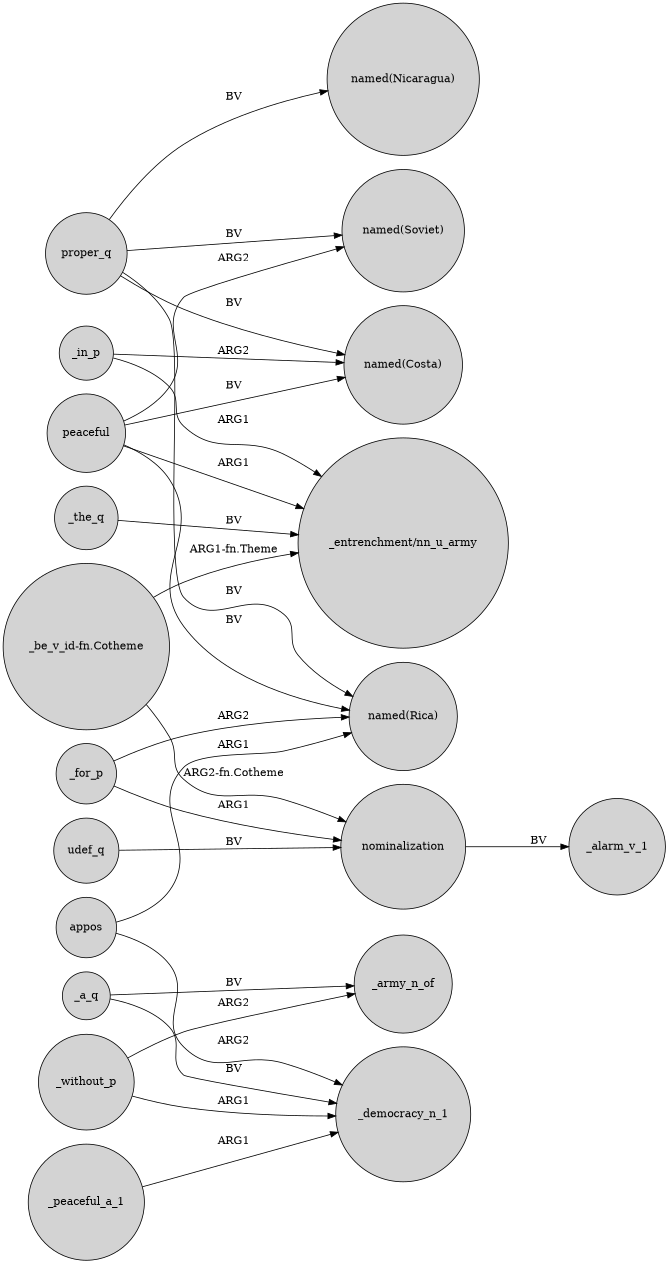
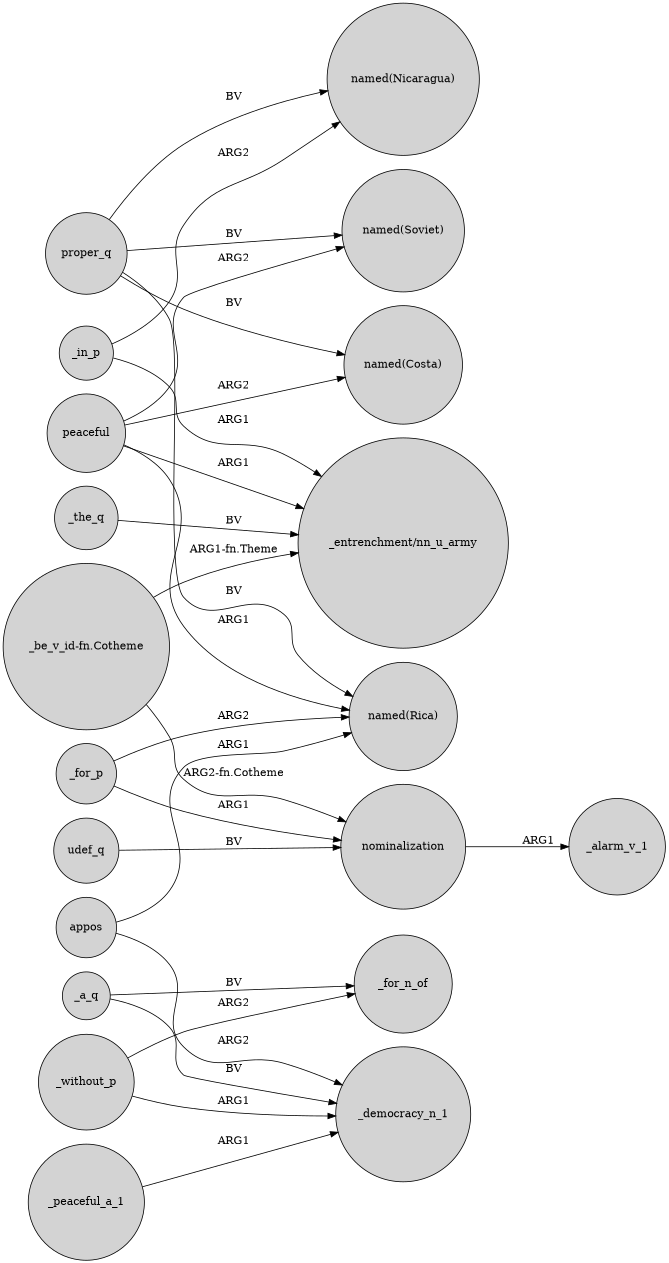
(225, 358) -> (193, 213)
(234, 386) -> (234, 386)
(234, 620) -> (234, 620)
(538, 841) -> (538, 841)
(403, 984) -> (403, 984)
